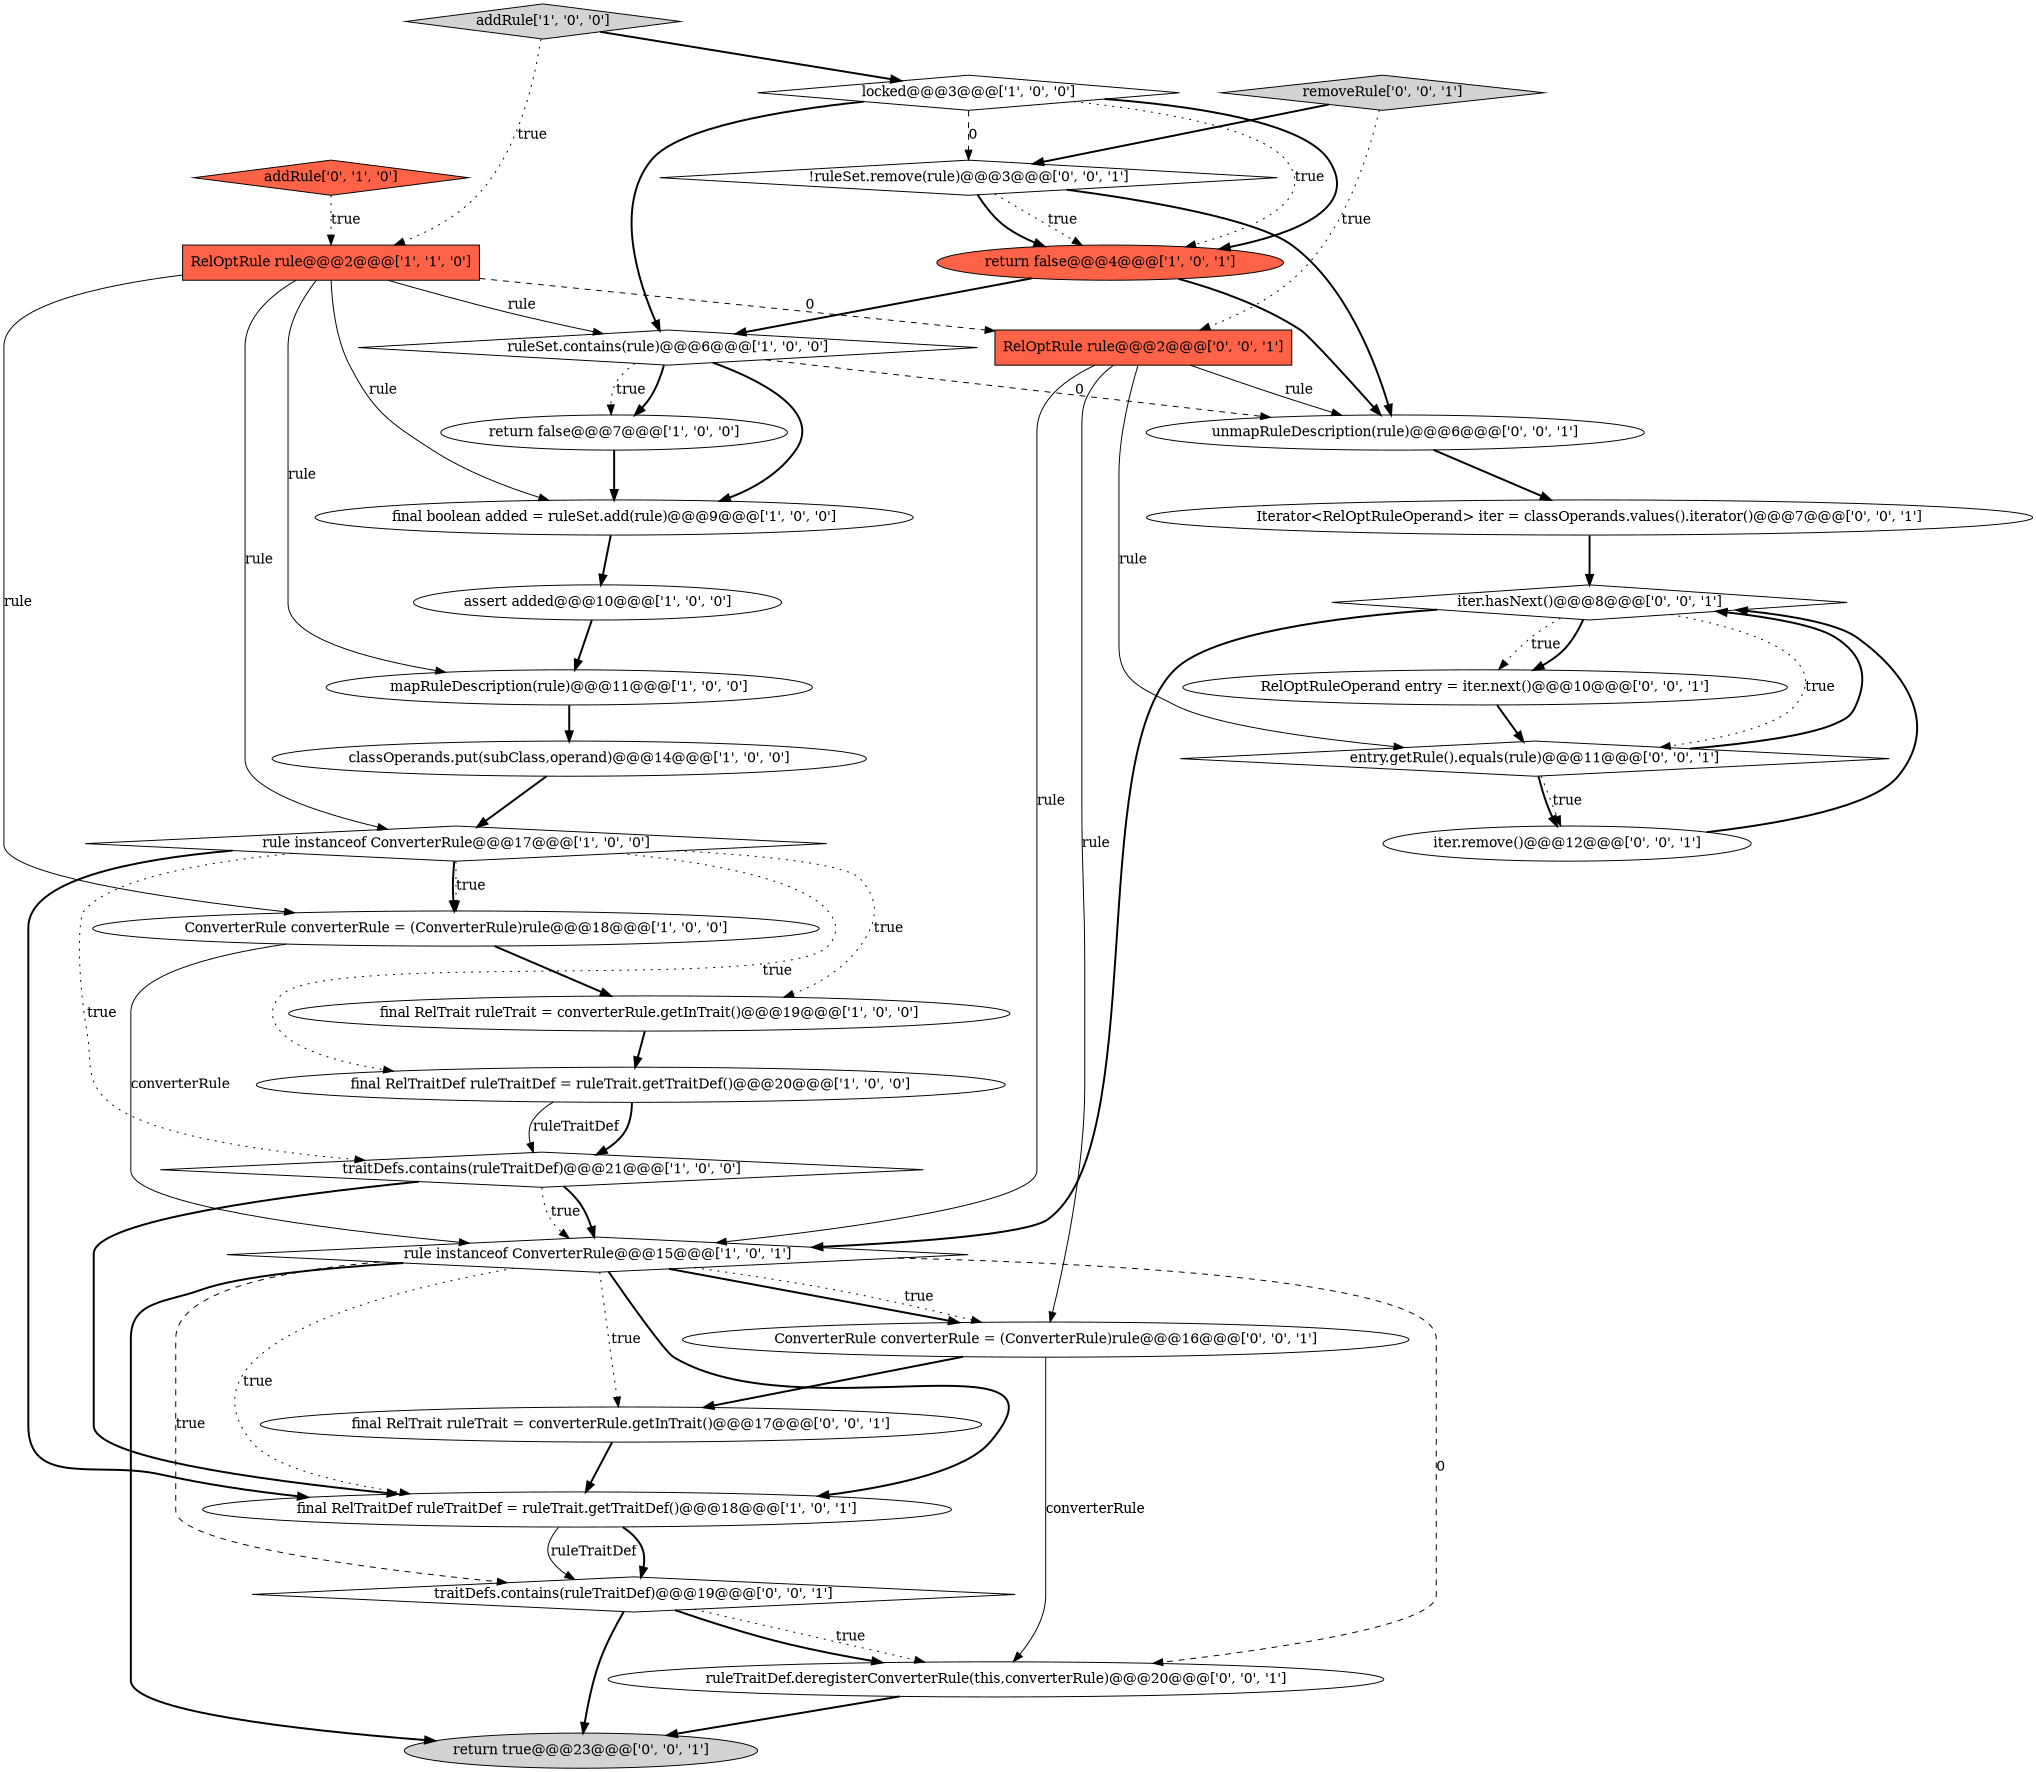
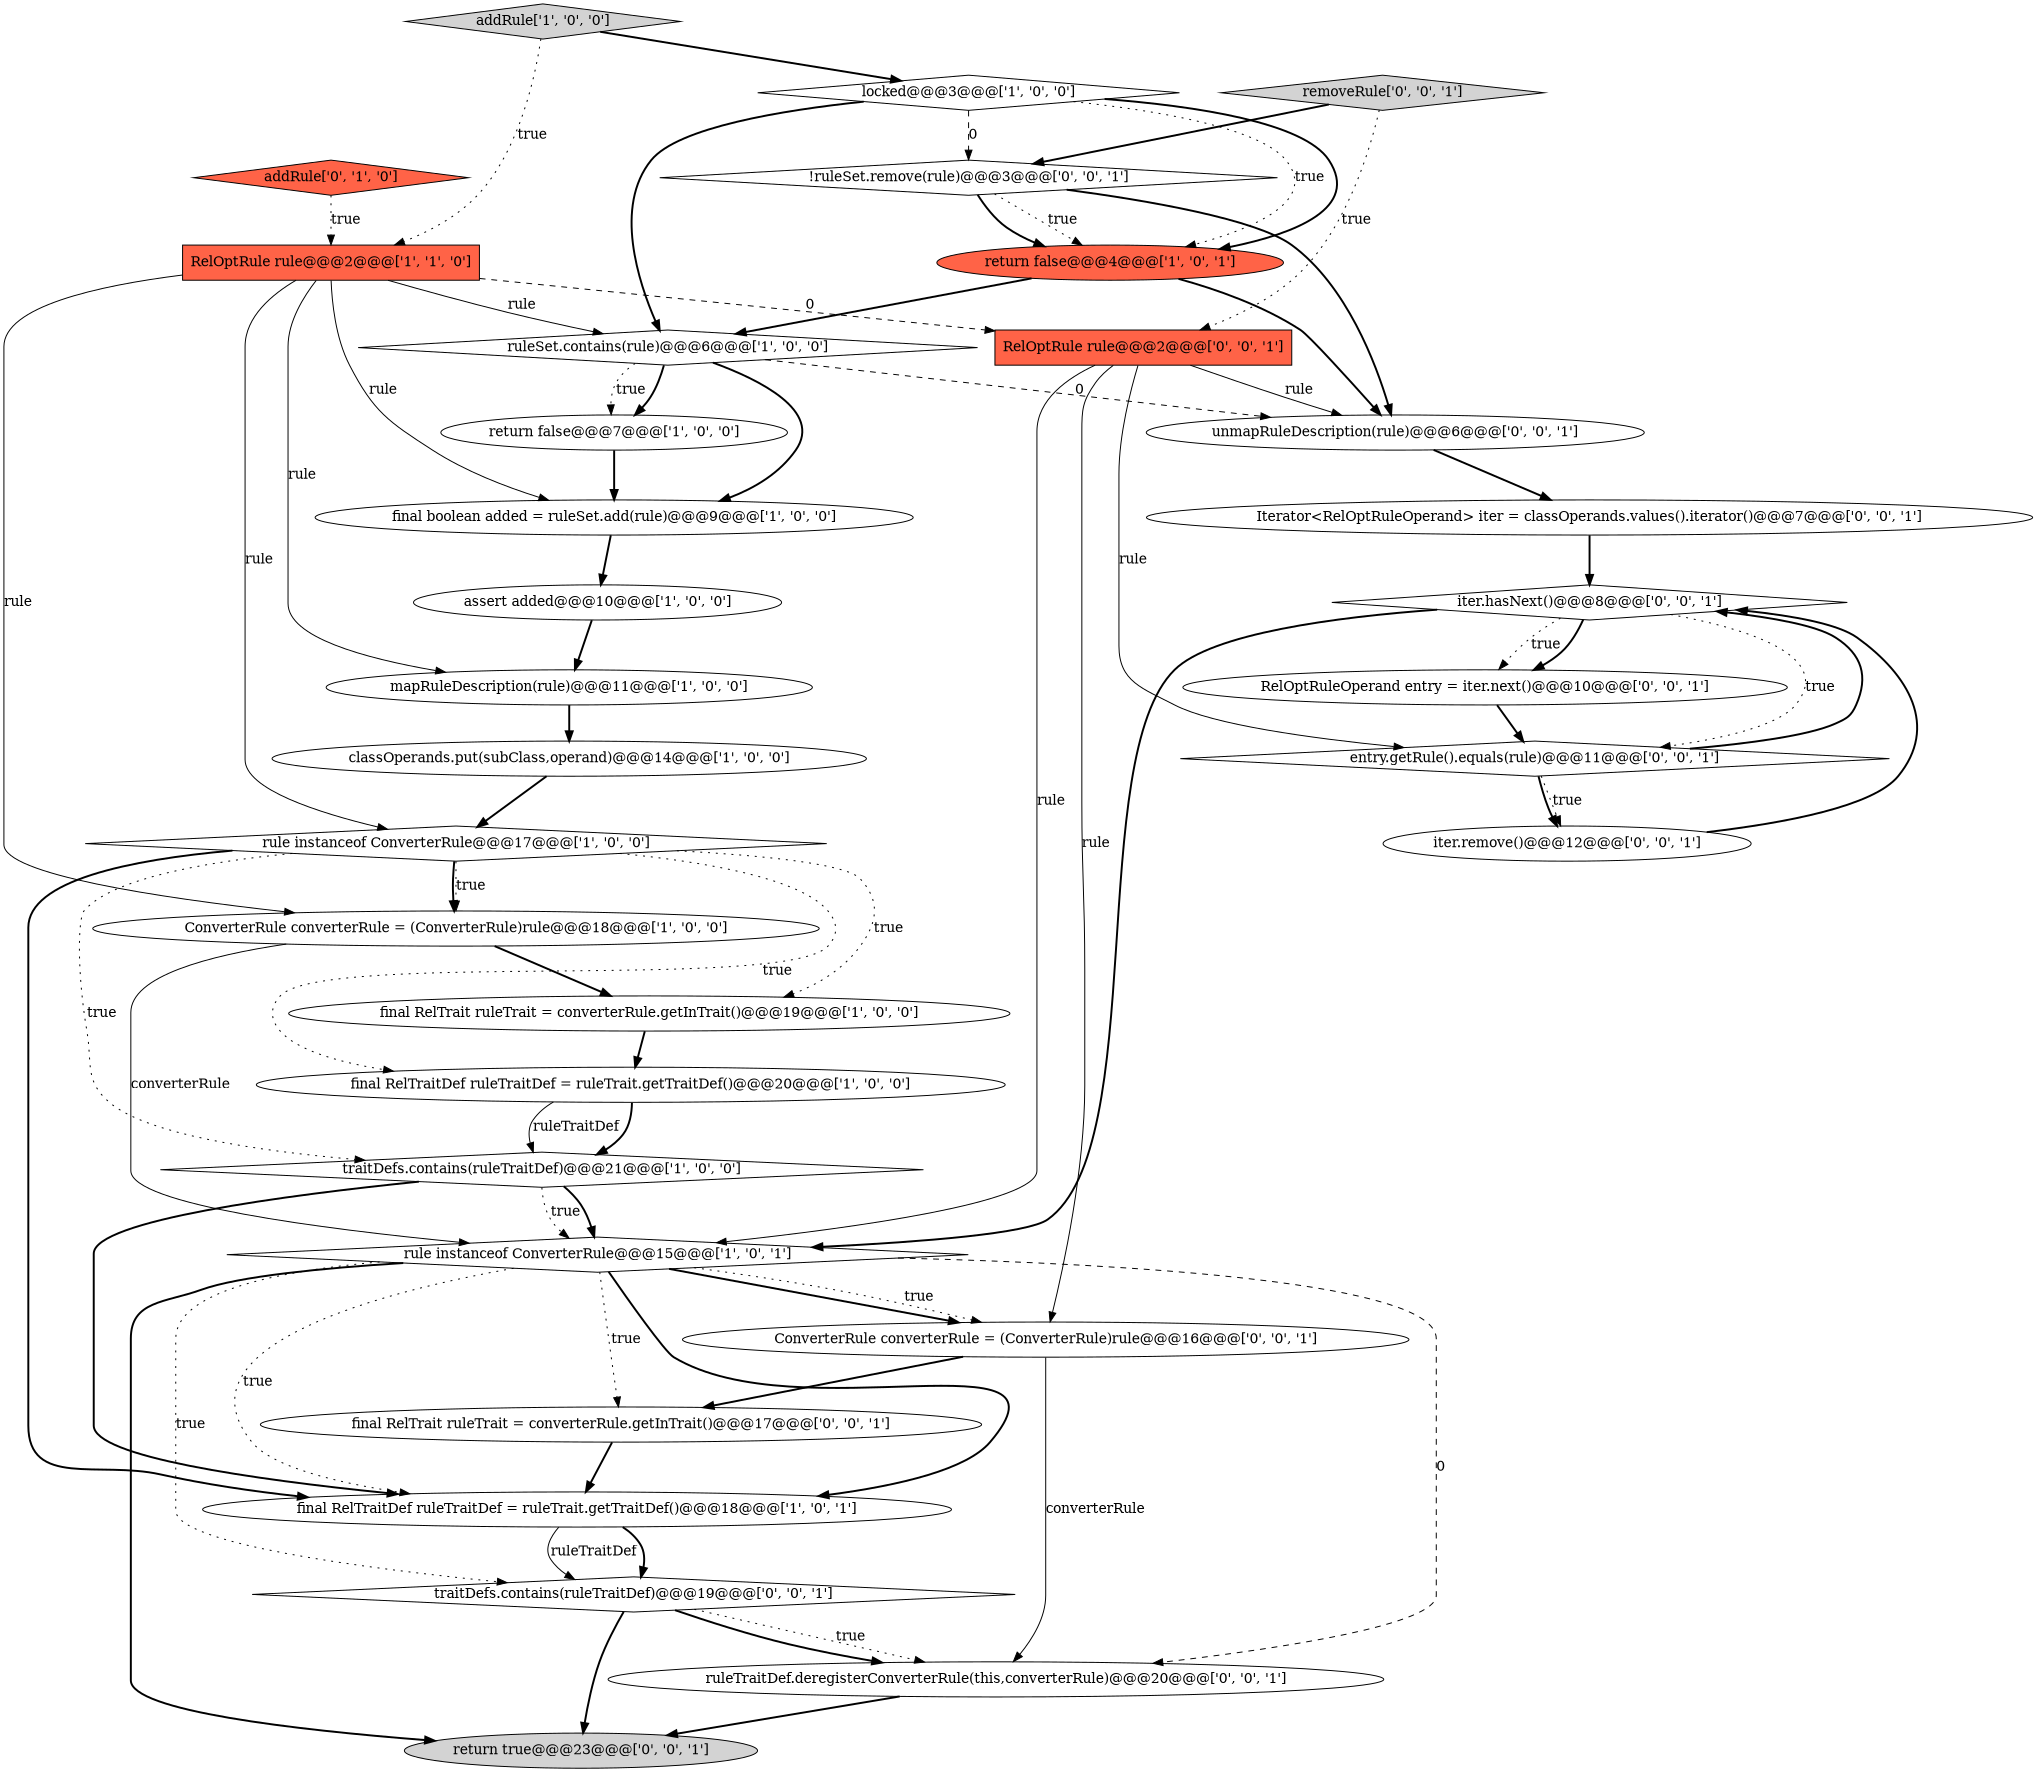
(176, 1495) -> (176, 1495)
